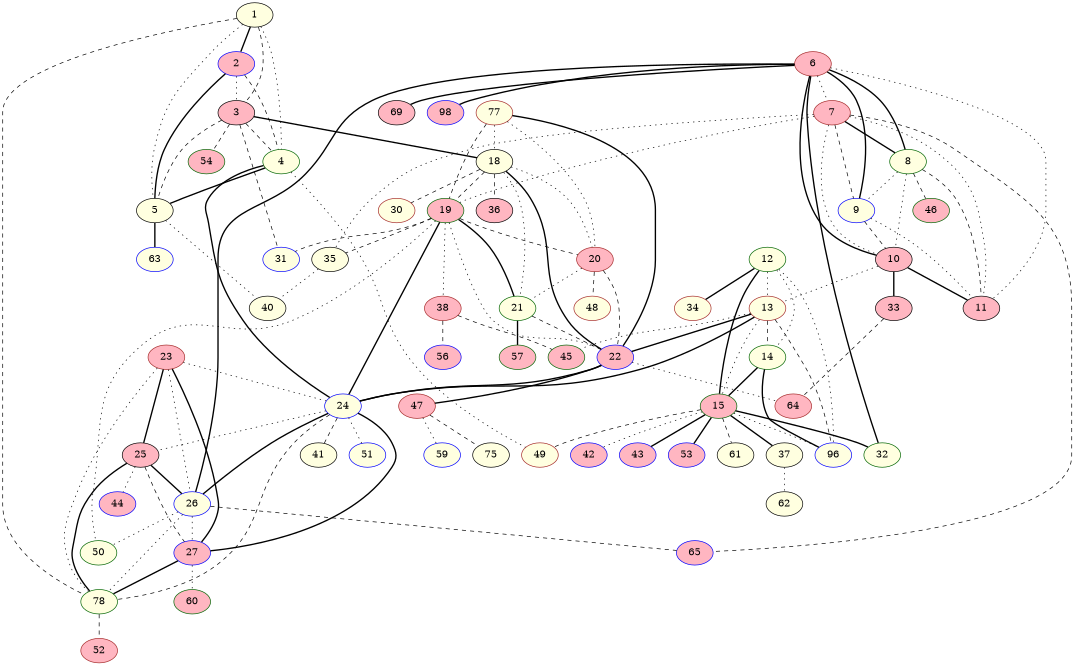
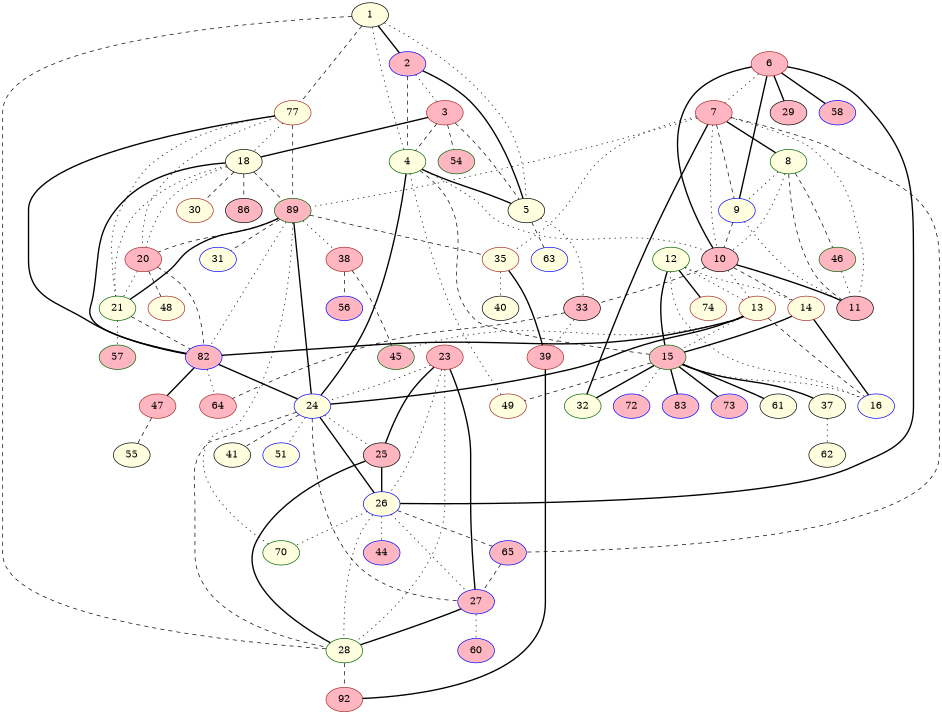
(263, 66) -> (331, 64)
(879, 99) -> none
(236, 113) -> (445, 113)
(397, 113) -> (789, 113)
(446, 113) -> (837, 113)
(1019, 128) -> (846, 284)
none -> (148, 167)
(259, 186) -> none
(446, 211) -> (293, 211)
(494, 211) -> (244, 211)
(155, 235) -> (540, 239)
none -> (555, 238)
(209, 257) -> (575, 250)
(330, 259) -> (501, 259)
(828, 262) -> (642, 257)
(894, 284) -> (653, 287)
(693, 308) -> (708, 308)
none -> (480, 323)
(518, 330) -> (117, 330)
(767, 333) -> (763, 284)
none -> (545, 357)
(615, 357) -> (204, 357)
(767, 357) -> (806, 308)
(727, 430) -> (723, 381)
(442, 455) -> none
(491, 455) -> (132, 455)
(589, 455) -> (632, 406)
(638, 455) -> (681, 406)
(687, 455) -> (729, 406)
(833, 455) -> (876, 406)
(129, 479) -> (382, 528)
(162, 506) -> (492, 577)
(342, 512) -> (343, 546)
(98, 553) -> (281, 553)
(99, 602) -> (344, 651)
(192, 602) -> (476, 651)
(99, 651) -> (344, 700)
